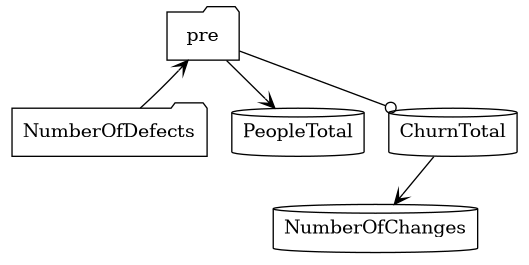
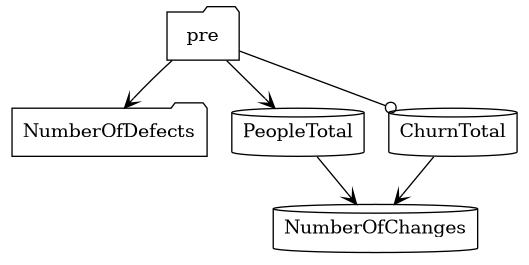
(160, 90) -> (153, 79)
none -> (333, 175)
